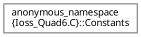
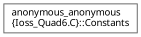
(71, 18) -> (71, 18)
